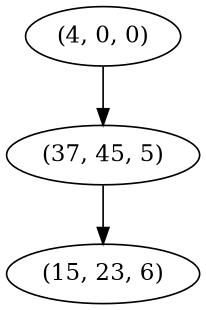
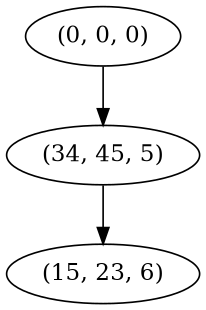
(103, 36) -> (103, 36)
(103, 155) -> (103, 155)
